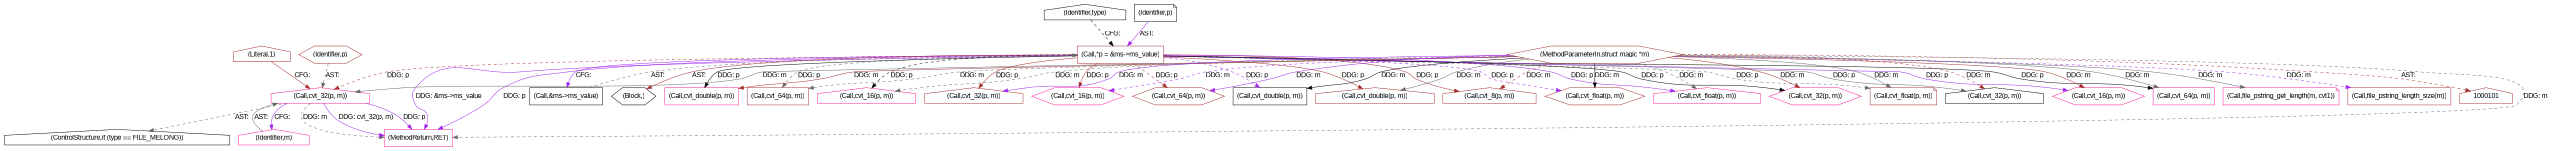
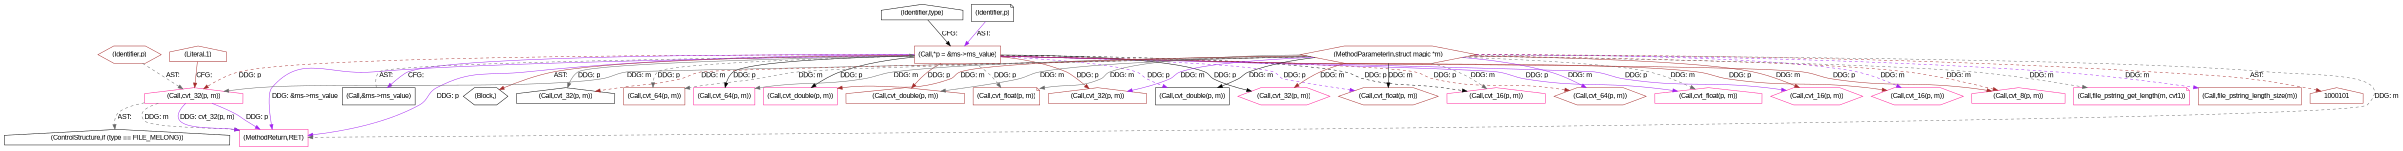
(1100, 31) -> (938, 31)
(1959, 62) -> (1884, 67)
(1489, 96) -> (2018, 96)
(274, 138) -> none
